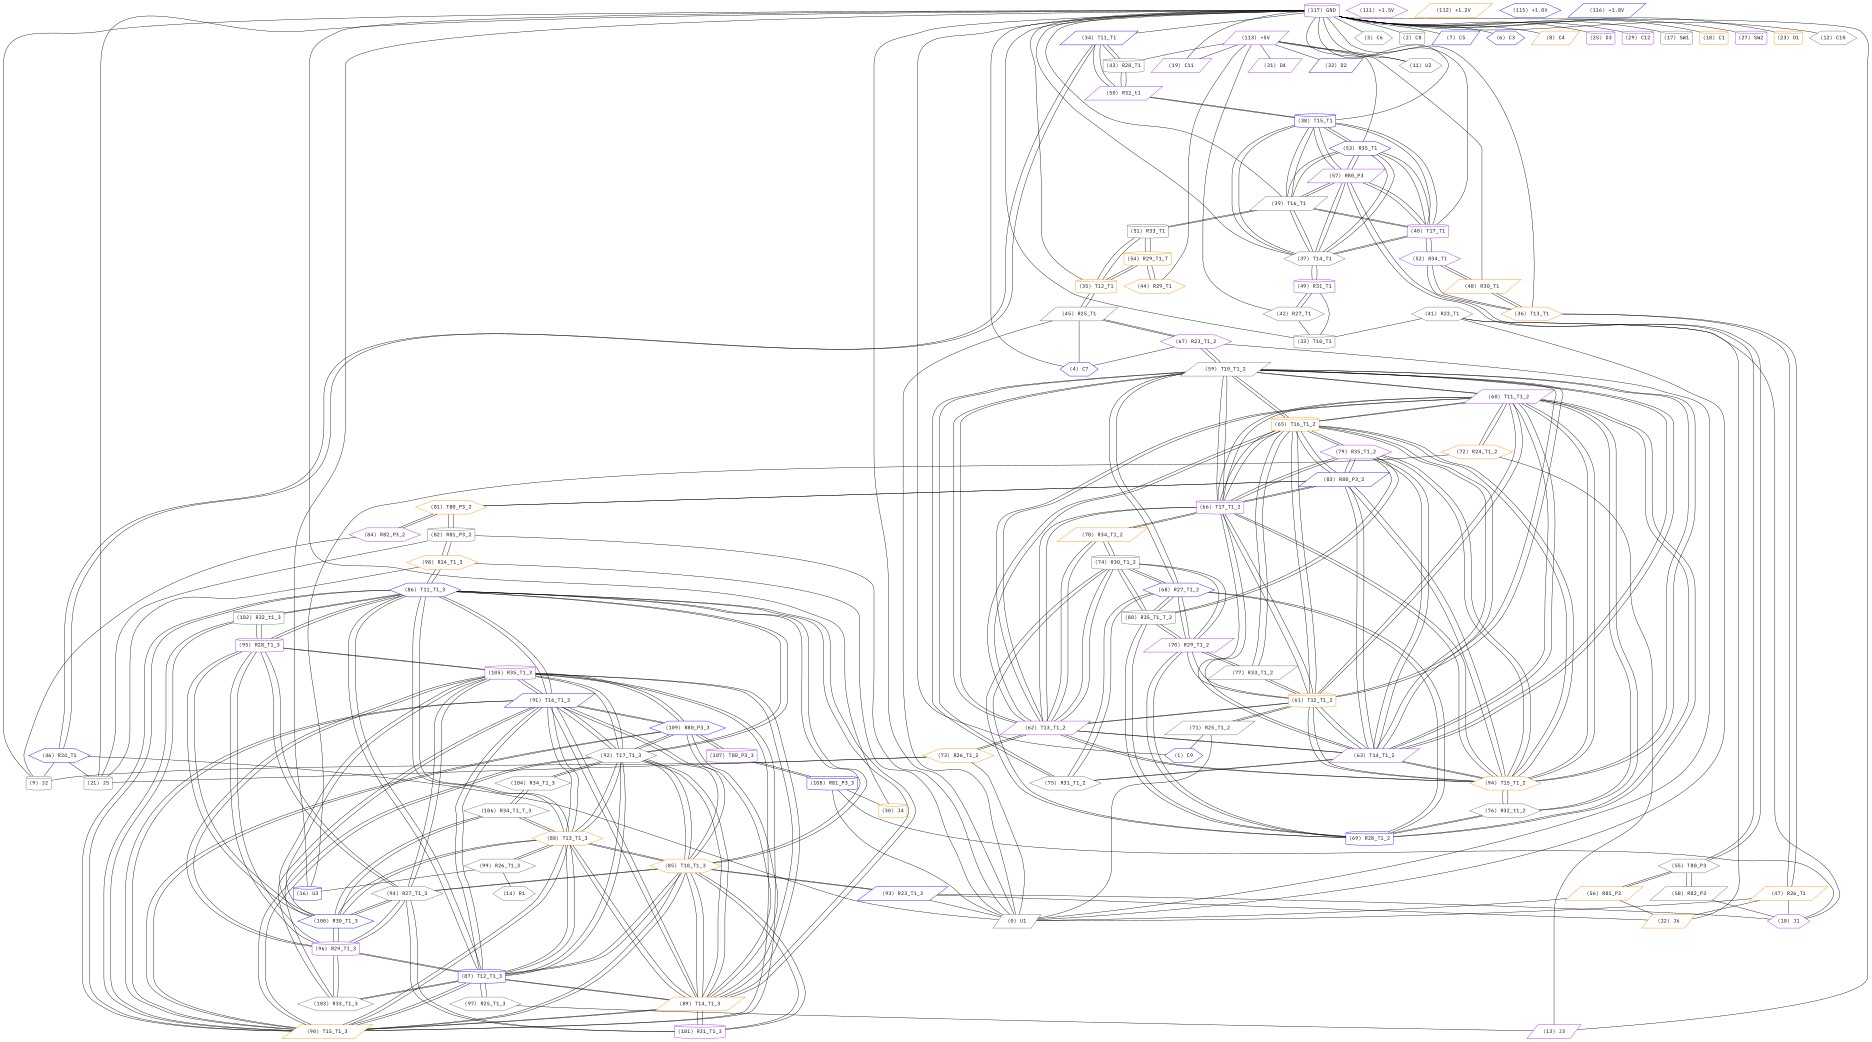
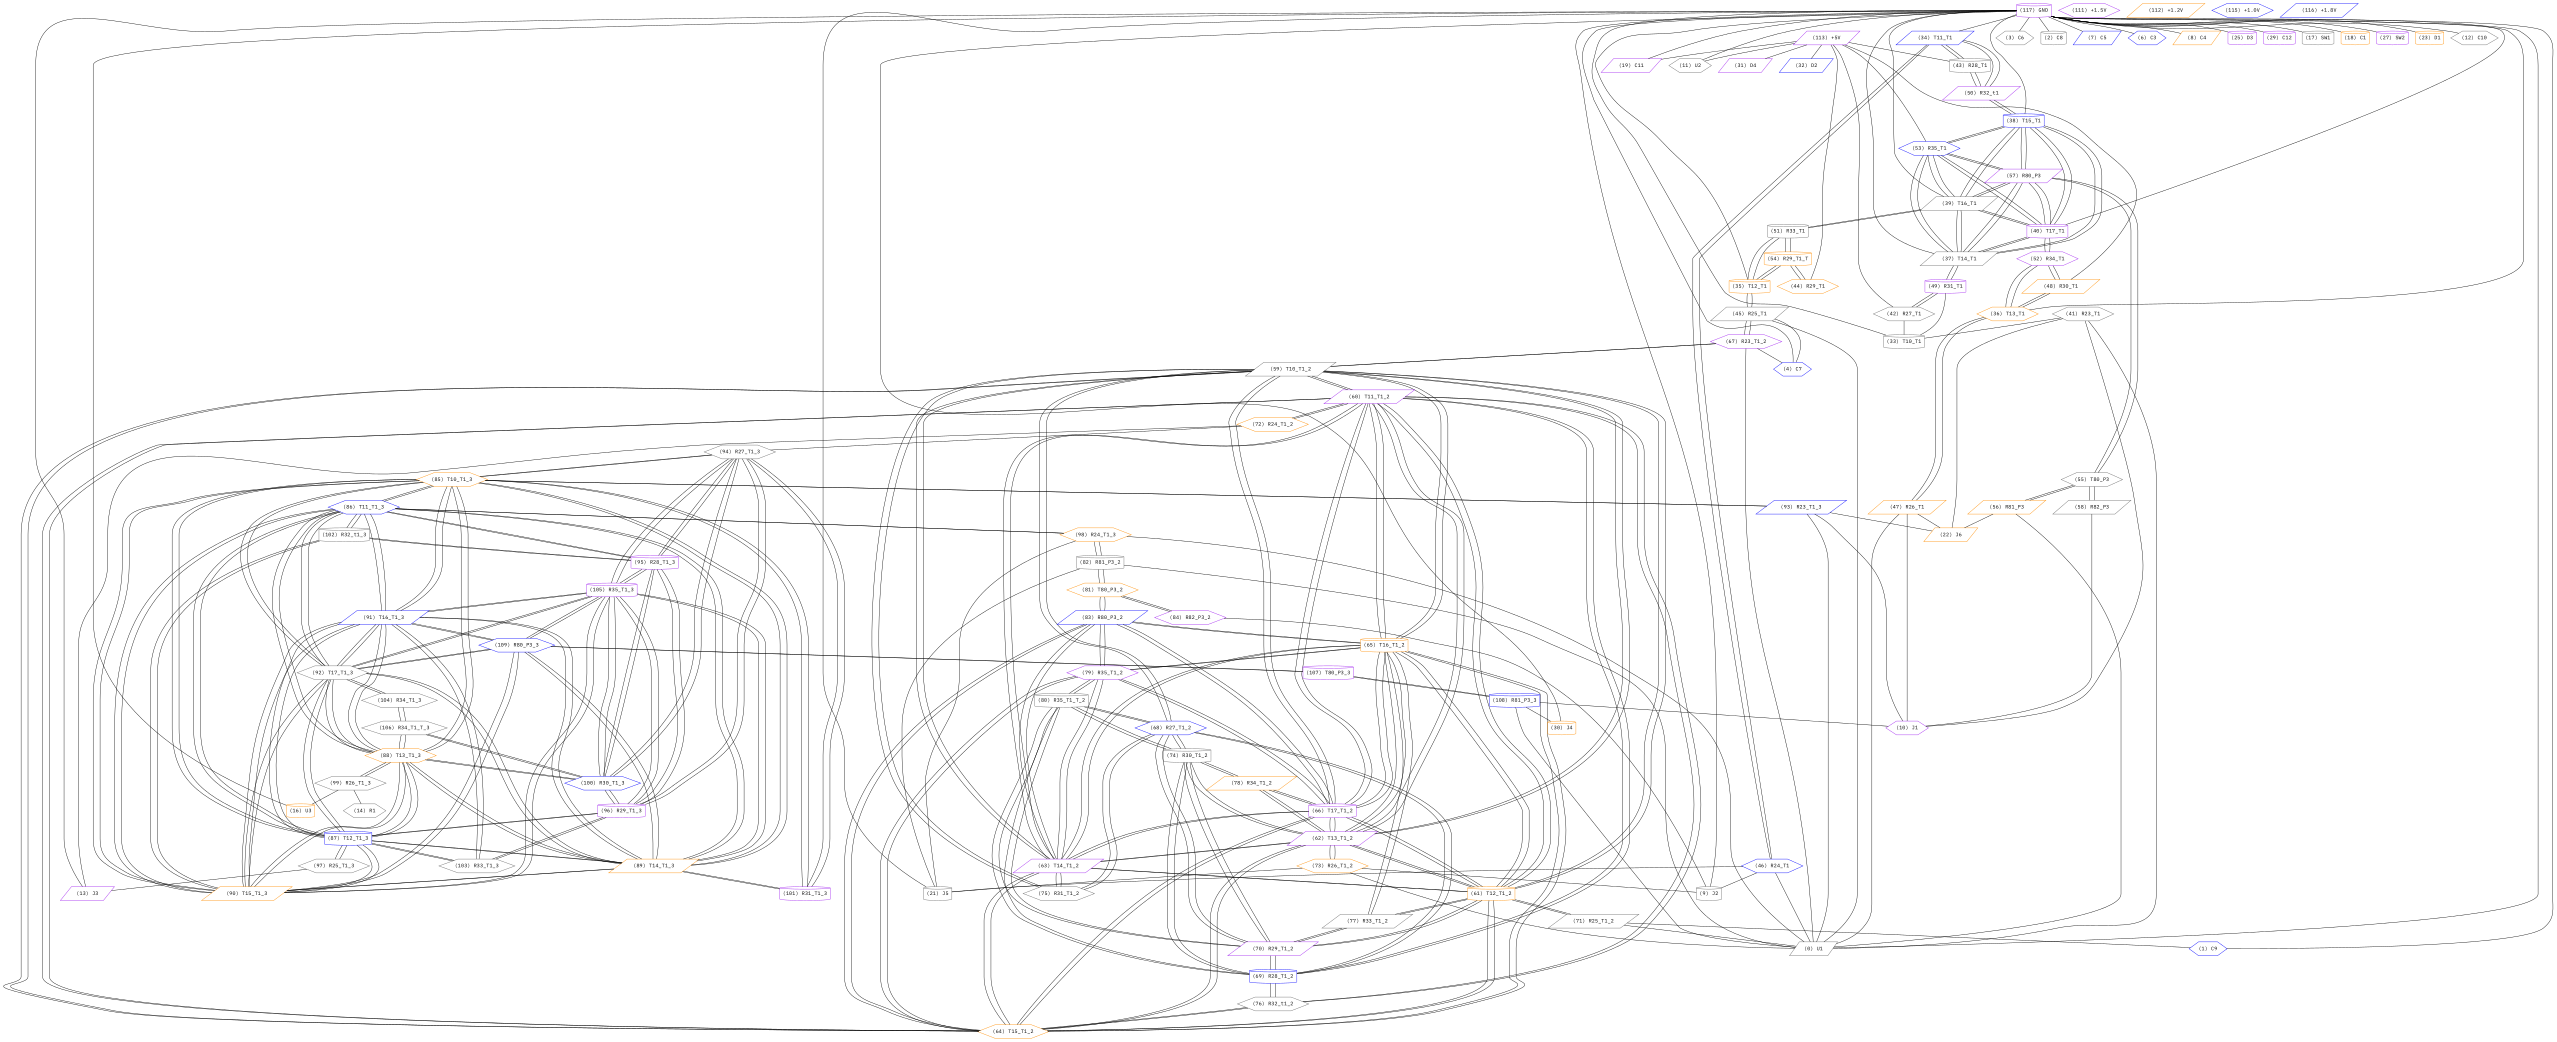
(1314, 259) -> (1959, 259)
(708, 472) -> (1006, 438)
(1505, 783) -> (1013, 1032)
(307, 894) -> (301, 811)
